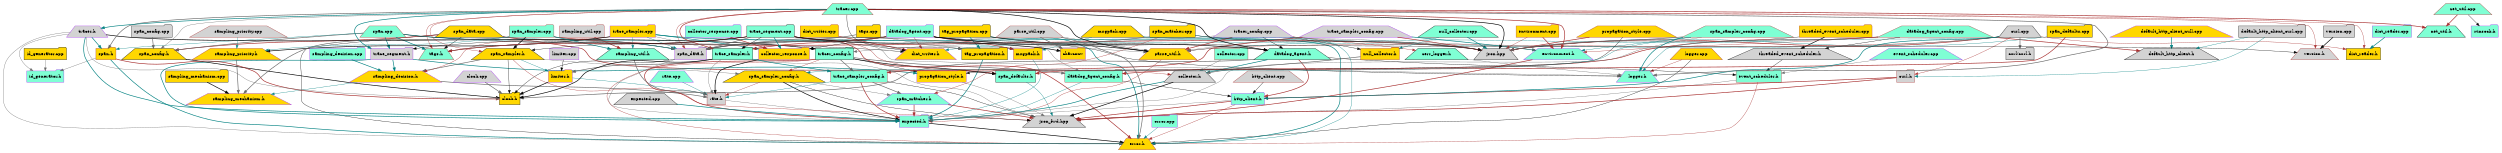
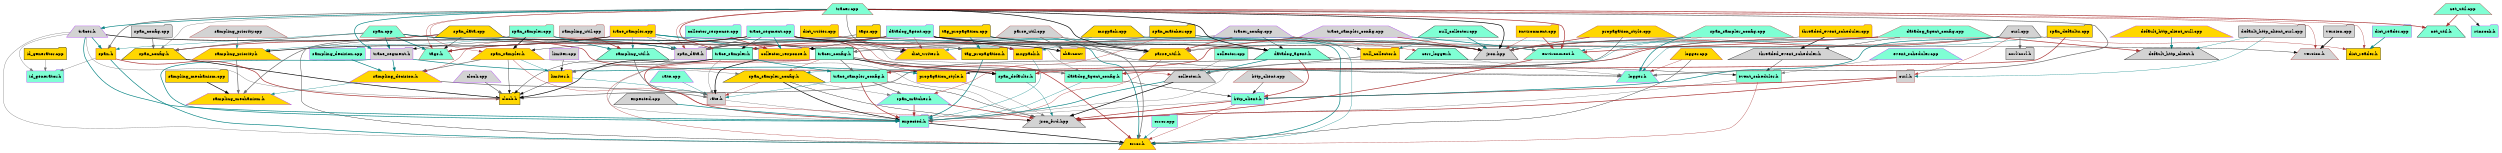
(771, 32) -> (771, 32)
(1036, 43) -> (1036, 43)
(1732, 44) -> (1732, 44)
(508, 54) -> (508, 54)
(1558, 54) -> (1558, 54)
(534, 88) -> (534, 88)
